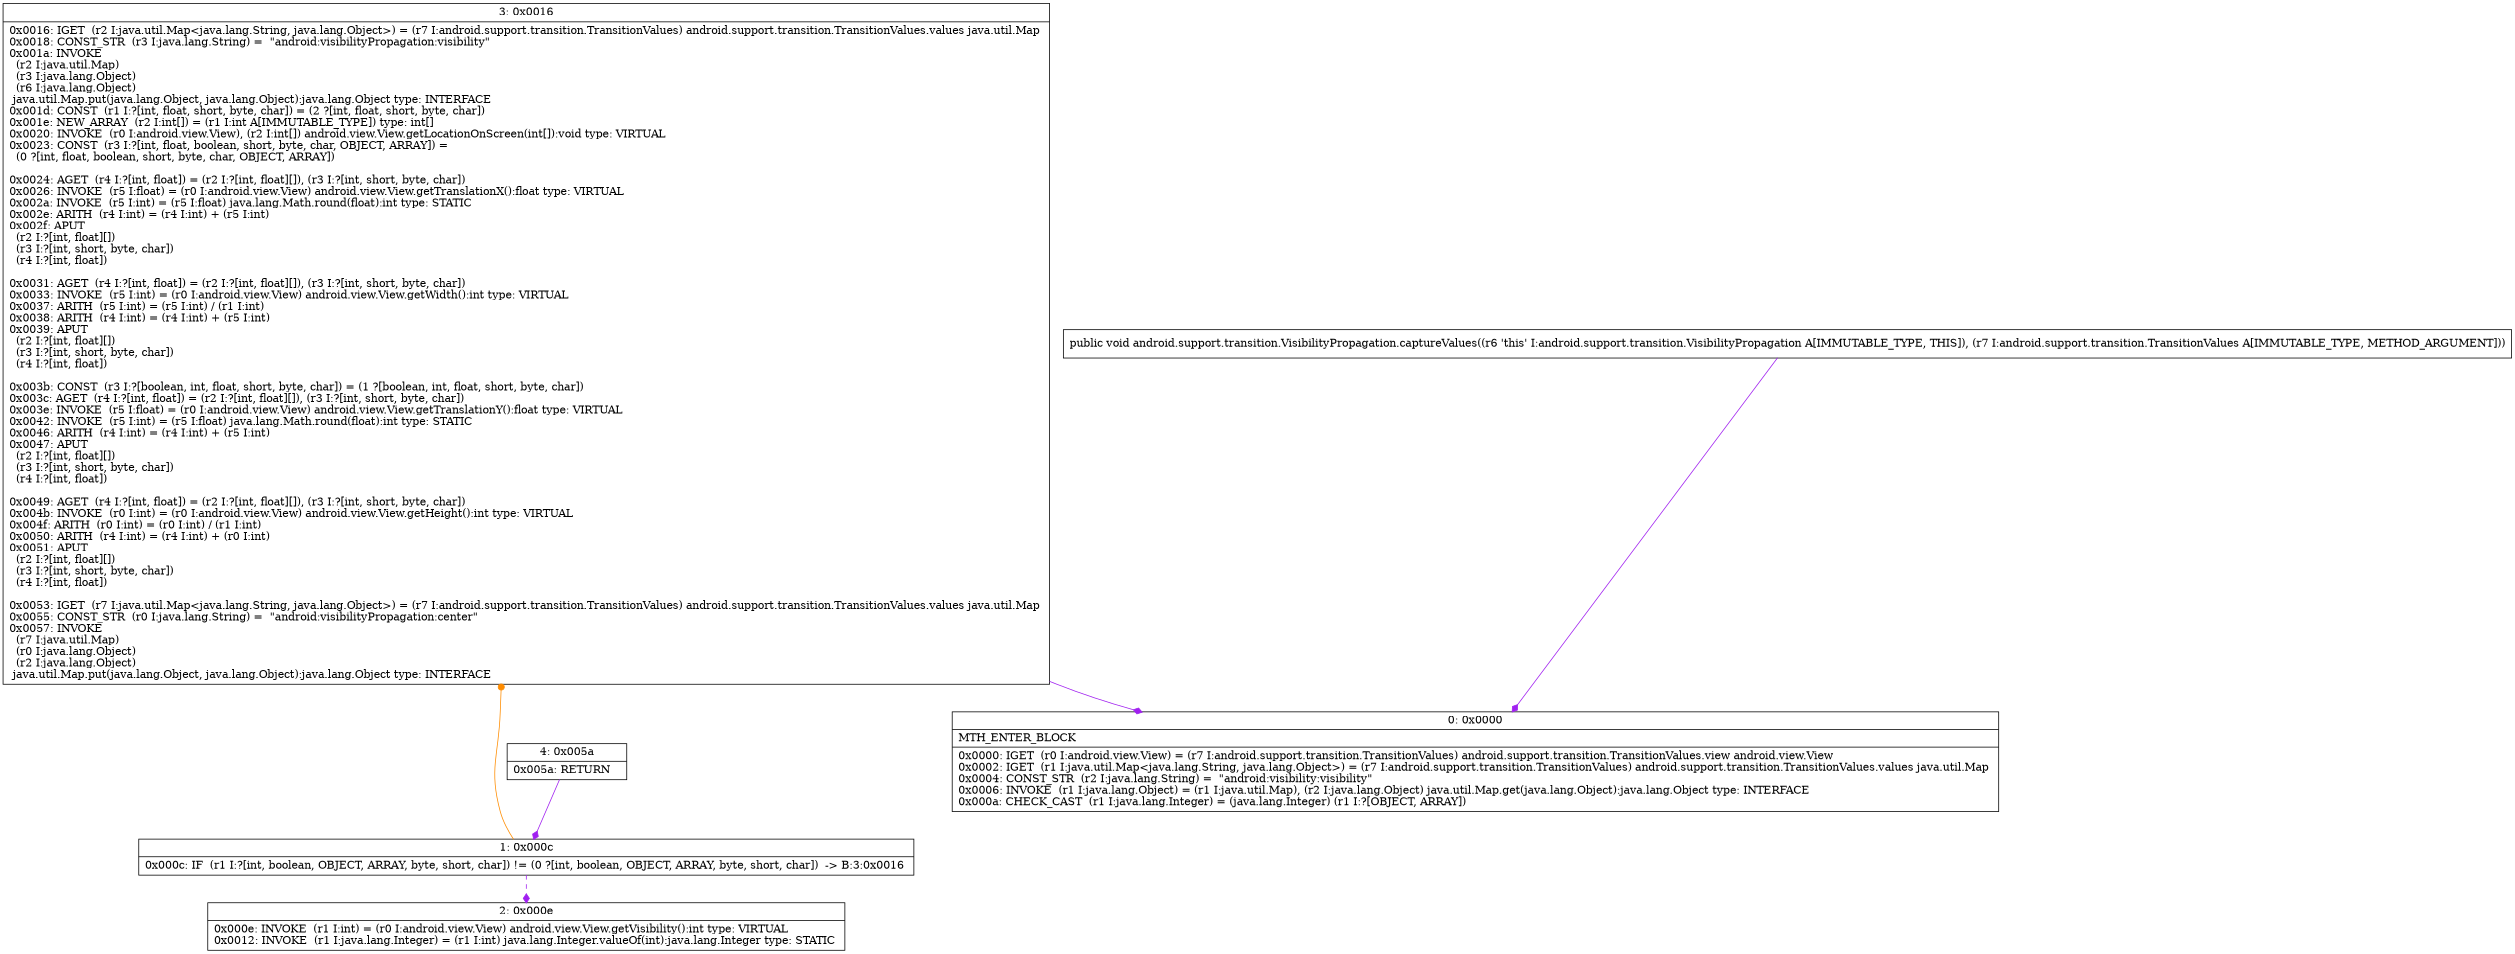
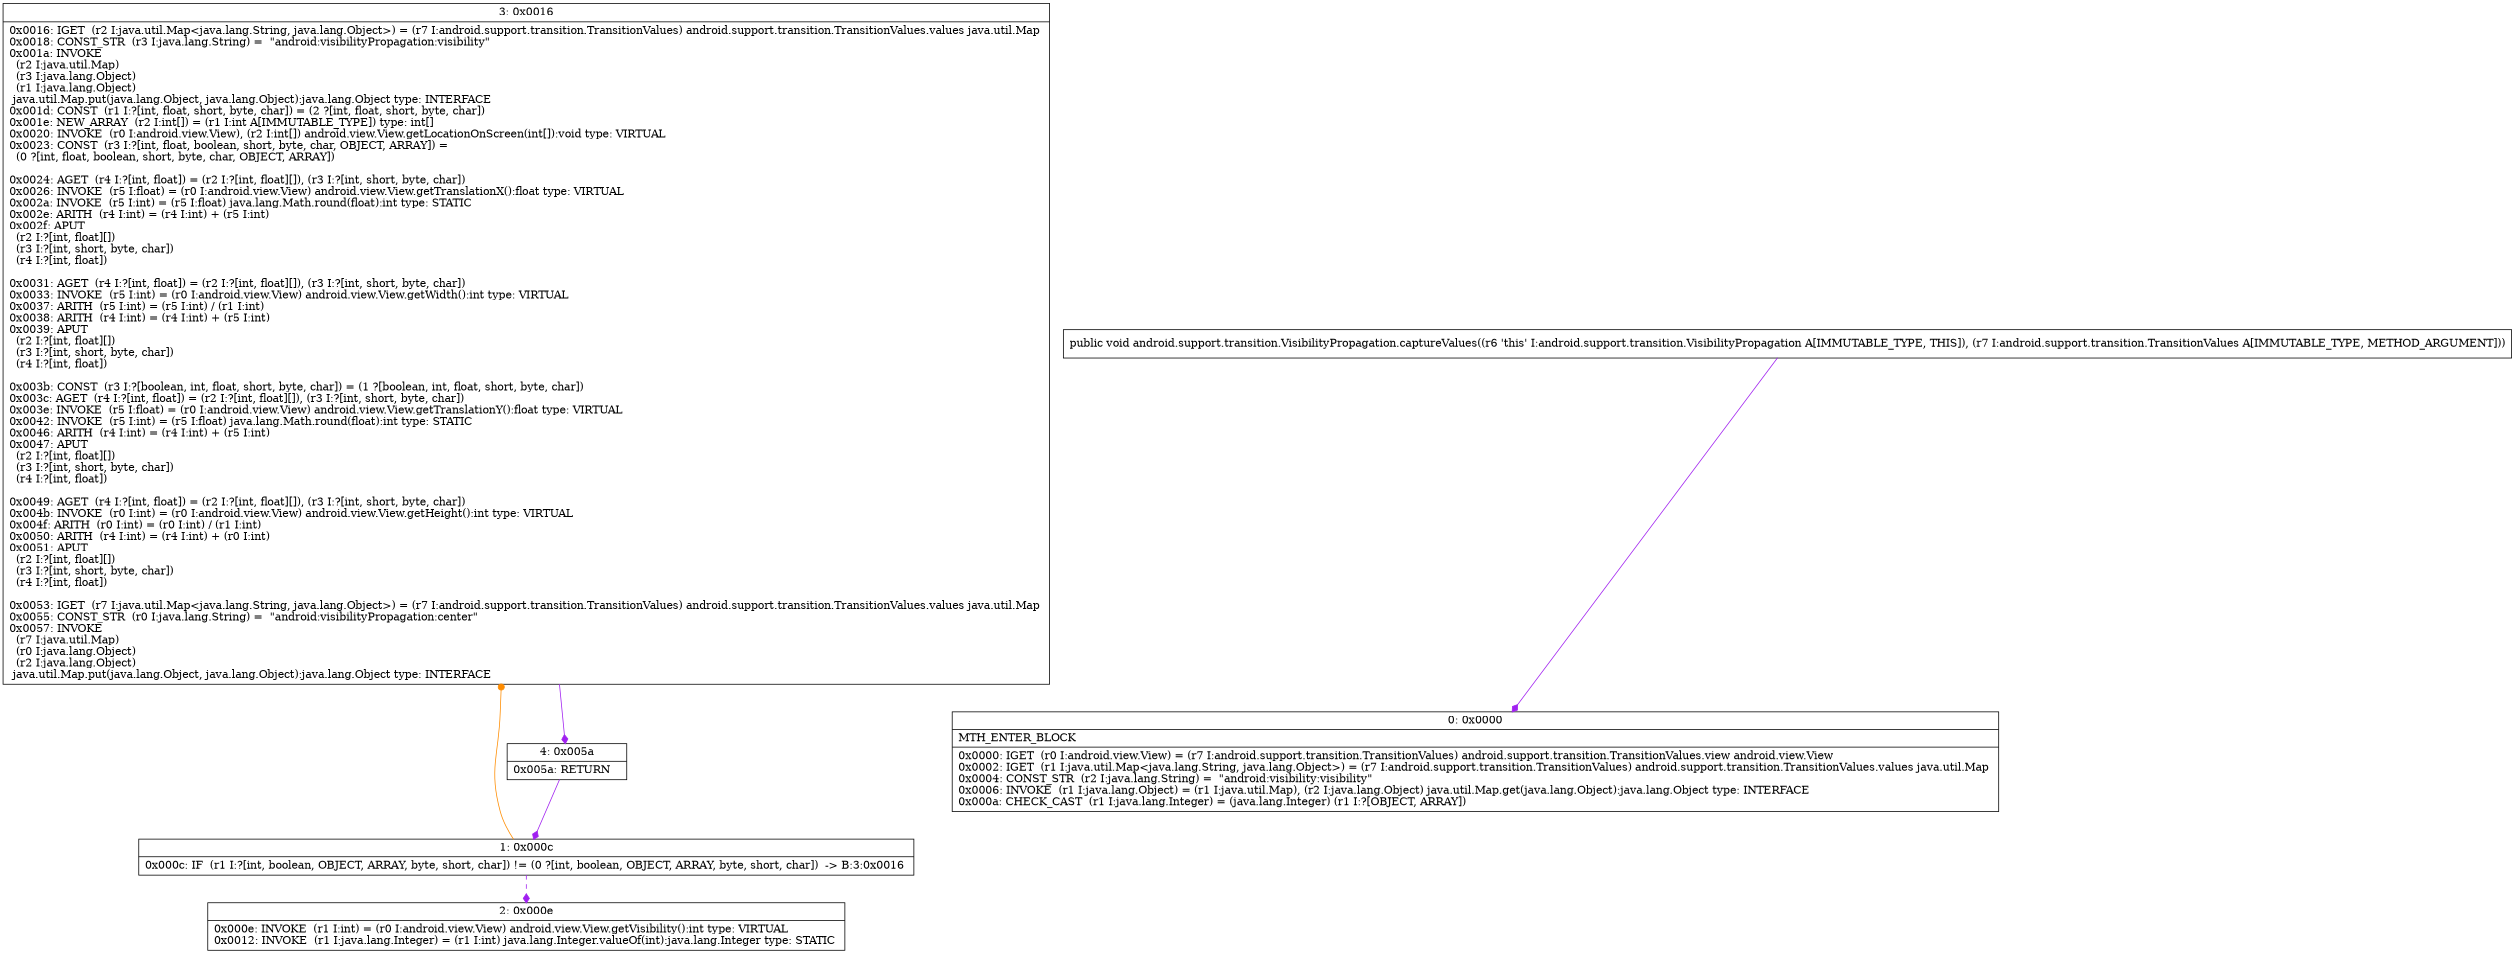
(73, 88) -> (73, 88)
(1091, 697) -> (562, 709)
